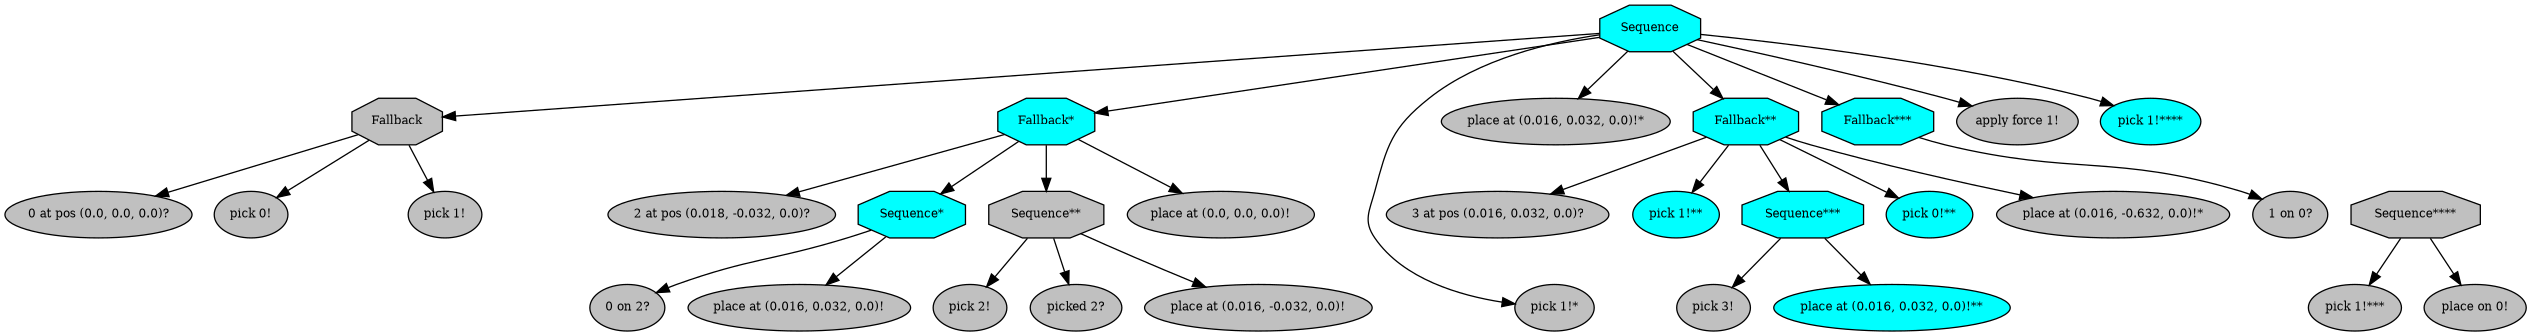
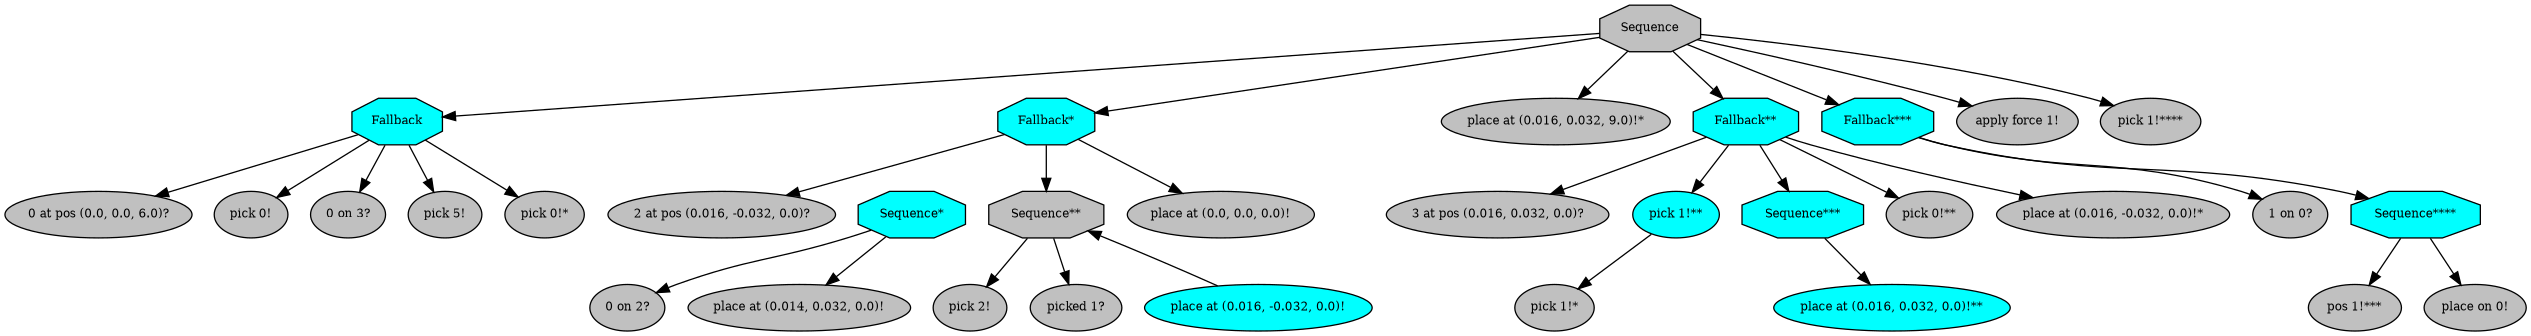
(1650, 28) -> (1650, 28)
(397, 122) -> (397, 122)
(1556, 122) -> (1556, 122)
(2151, 122) -> (2151, 122)
(1390, 144) -> (1620, 258)
(985, 164) -> none
none -> (2203, 173)
(98, 215) -> (98, 215)
none -> (348, 215)
(445, 215) -> (445, 215)
none -> (545, 215)
(722, 215) -> (722, 215)
(1929, 215) -> (1929, 215)
(2113, 215) -> (2113, 215)
(2416, 215) -> (2416, 215)
(1137, 258) -> (1159, 260)
(799, 308) -> (799, 308)
(1076, 308) -> (1076, 308)
(1258, 308) -> (1258, 308)
(1714, 308) -> none
(2355, 308) -> (2355, 308)
